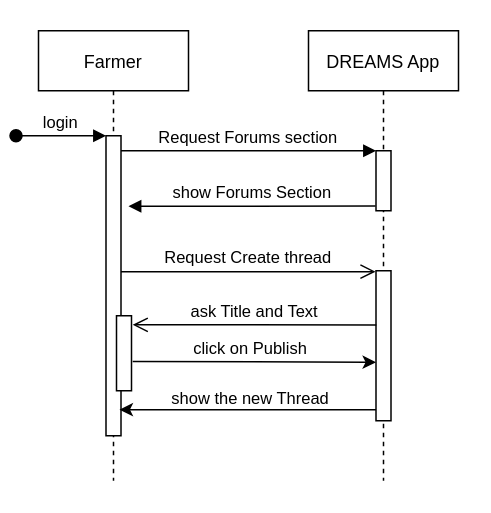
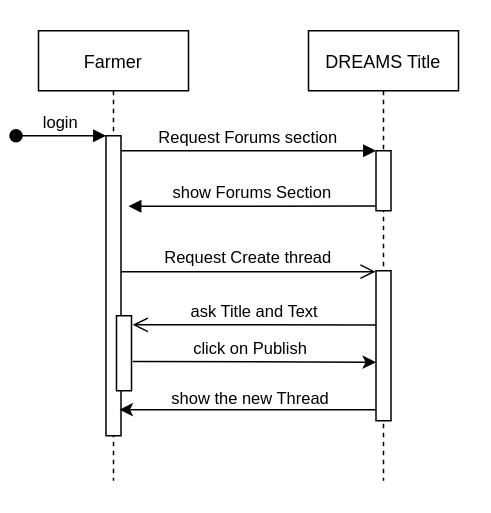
(383, 62) -> (383, 62)
